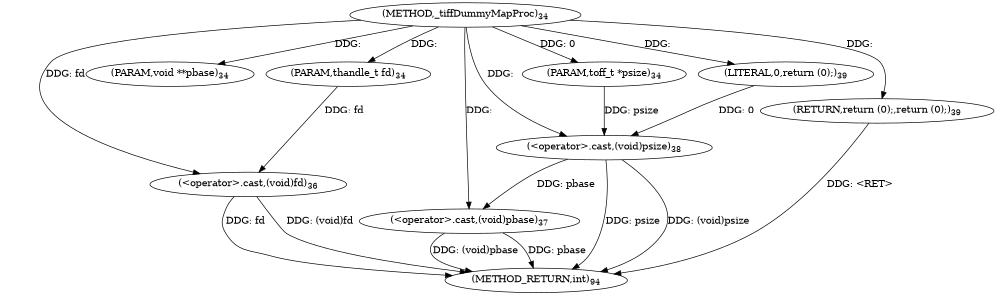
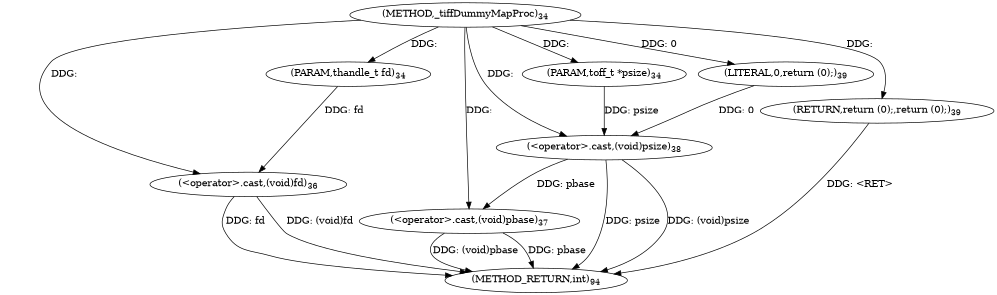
(558, 45) -> (558, 45)
(659, 45) -> (659, 45)
(66, 74) -> (66, 74)
(170, 74) -> none
